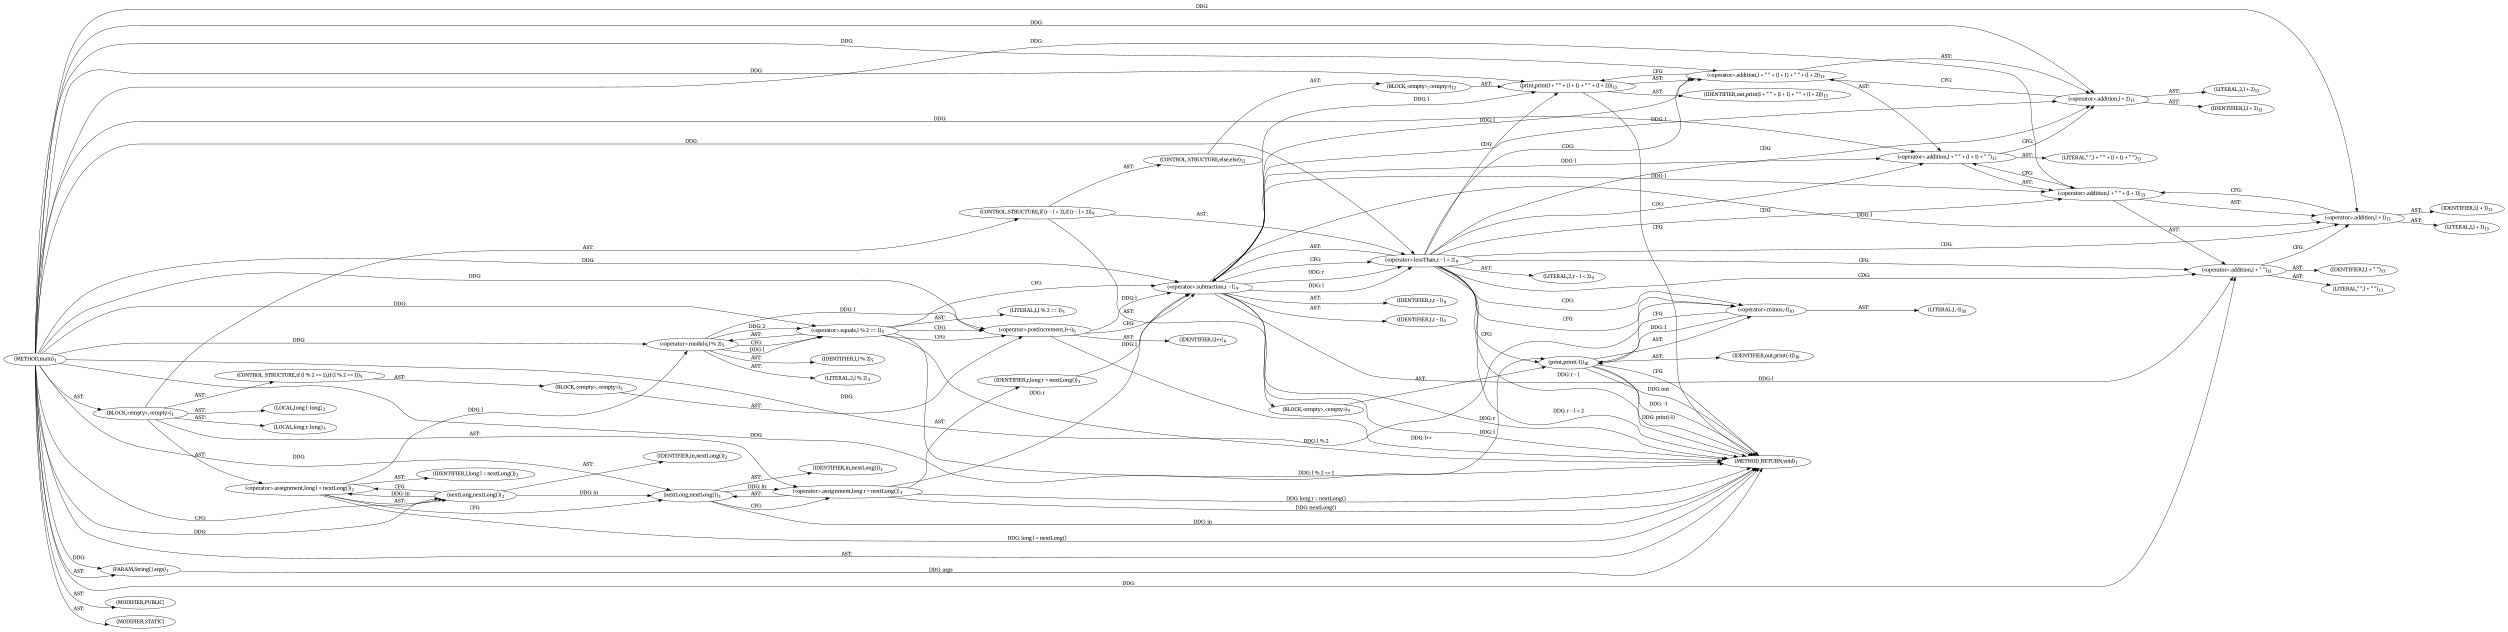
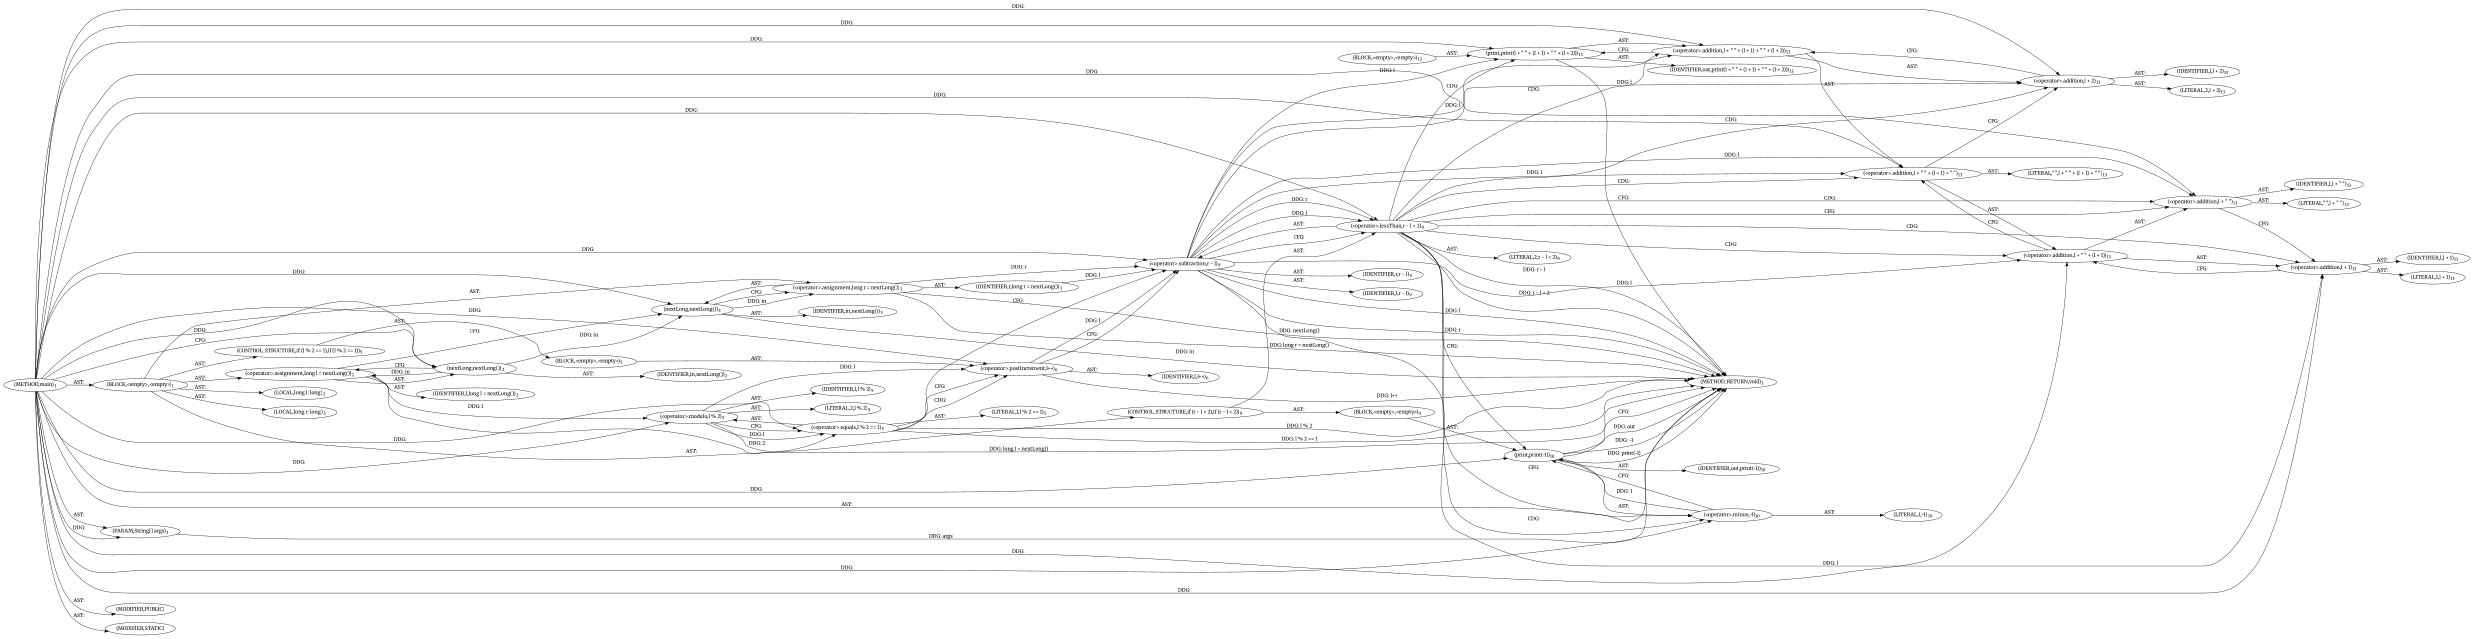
(1203, 160) -> none
(1964, 310) -> (1930, 515)
